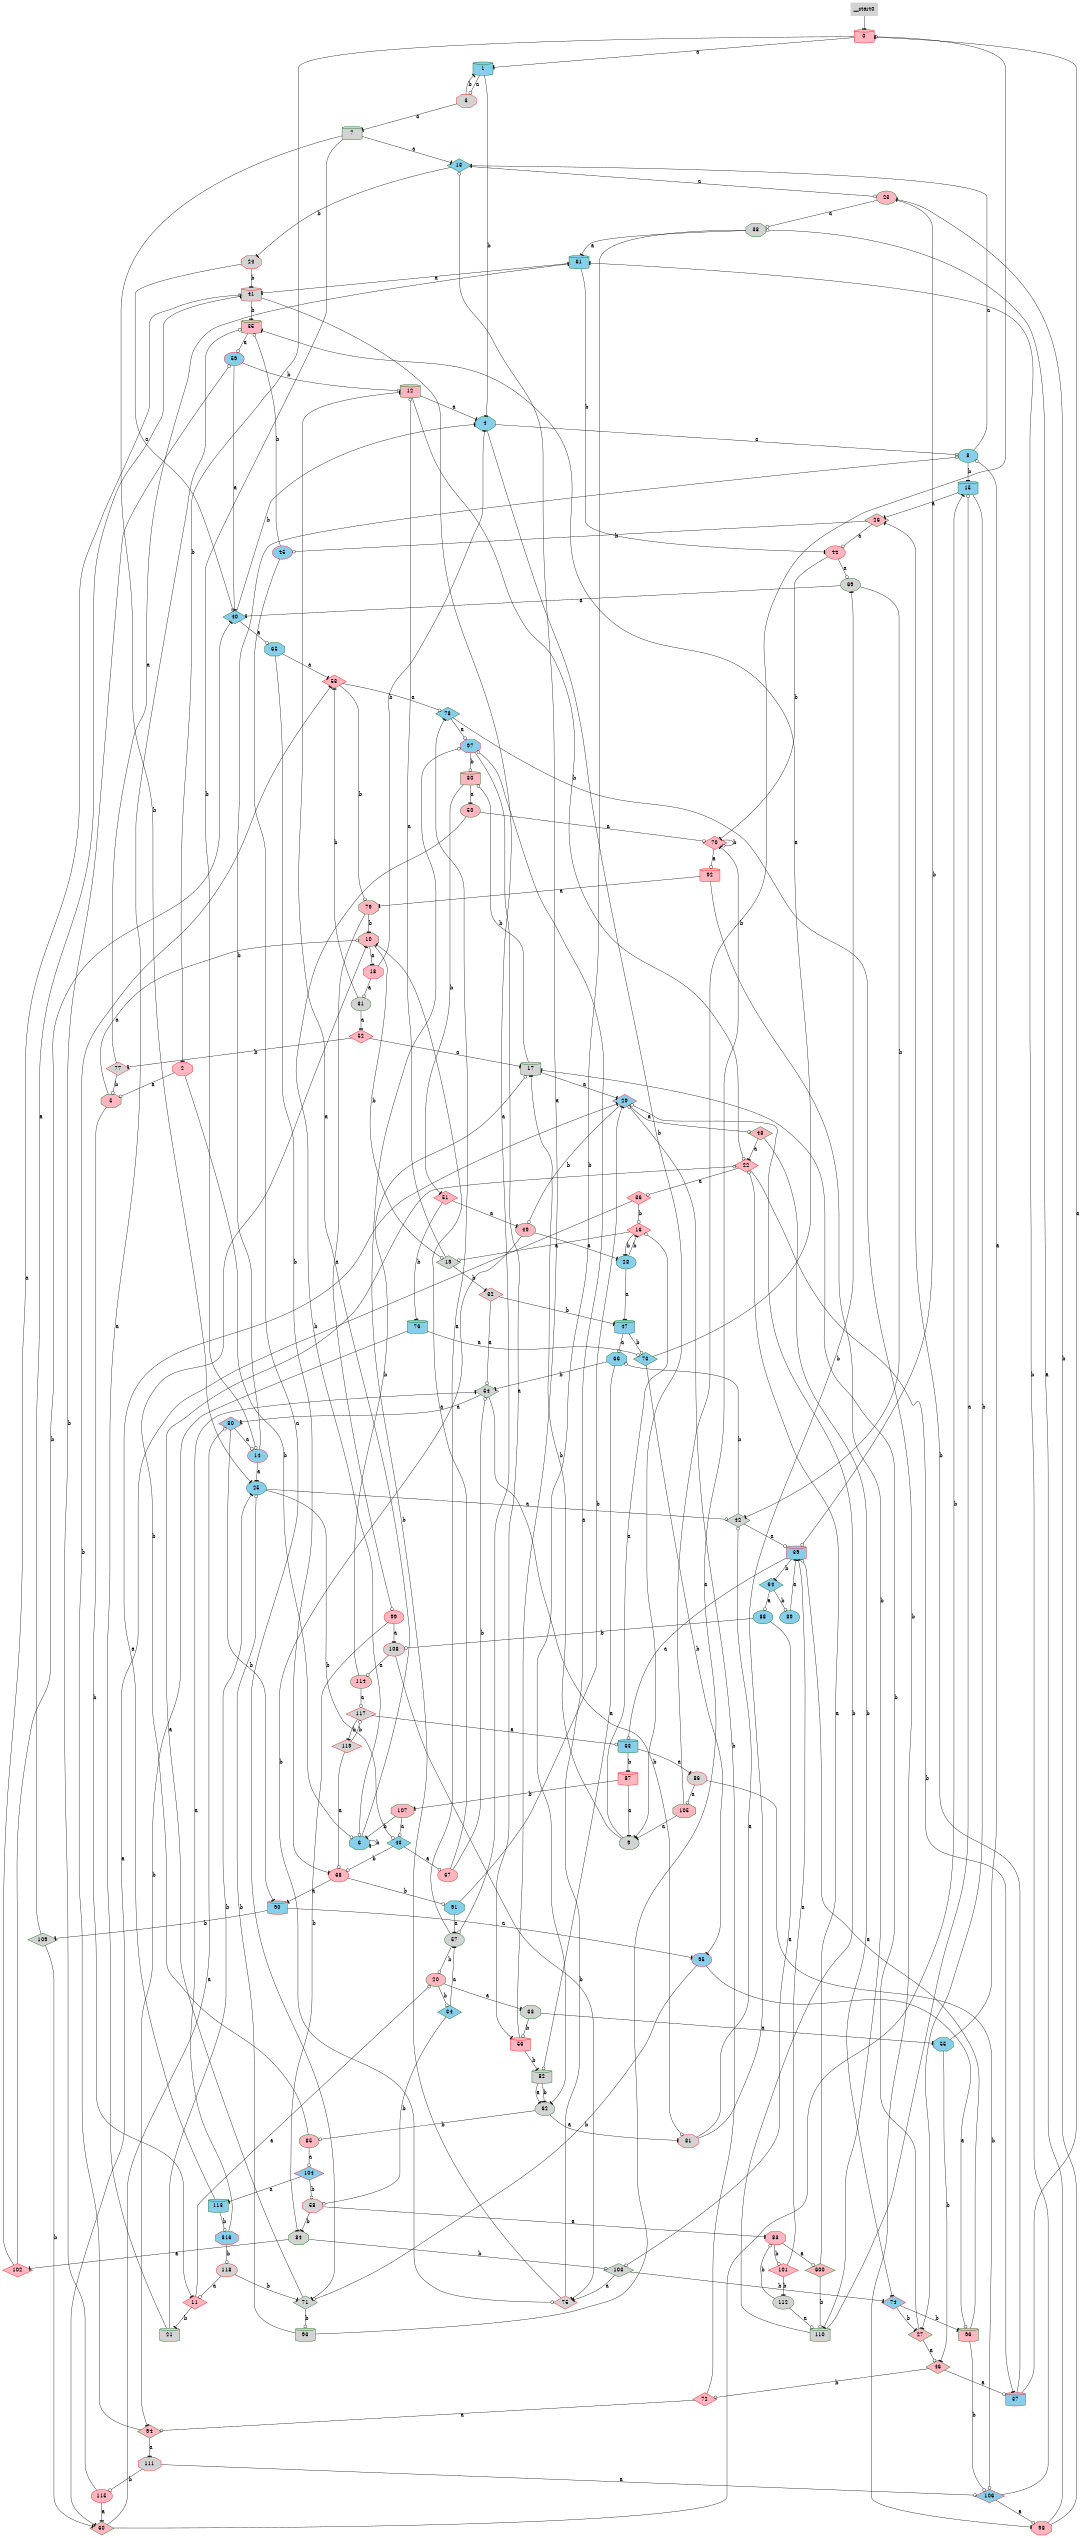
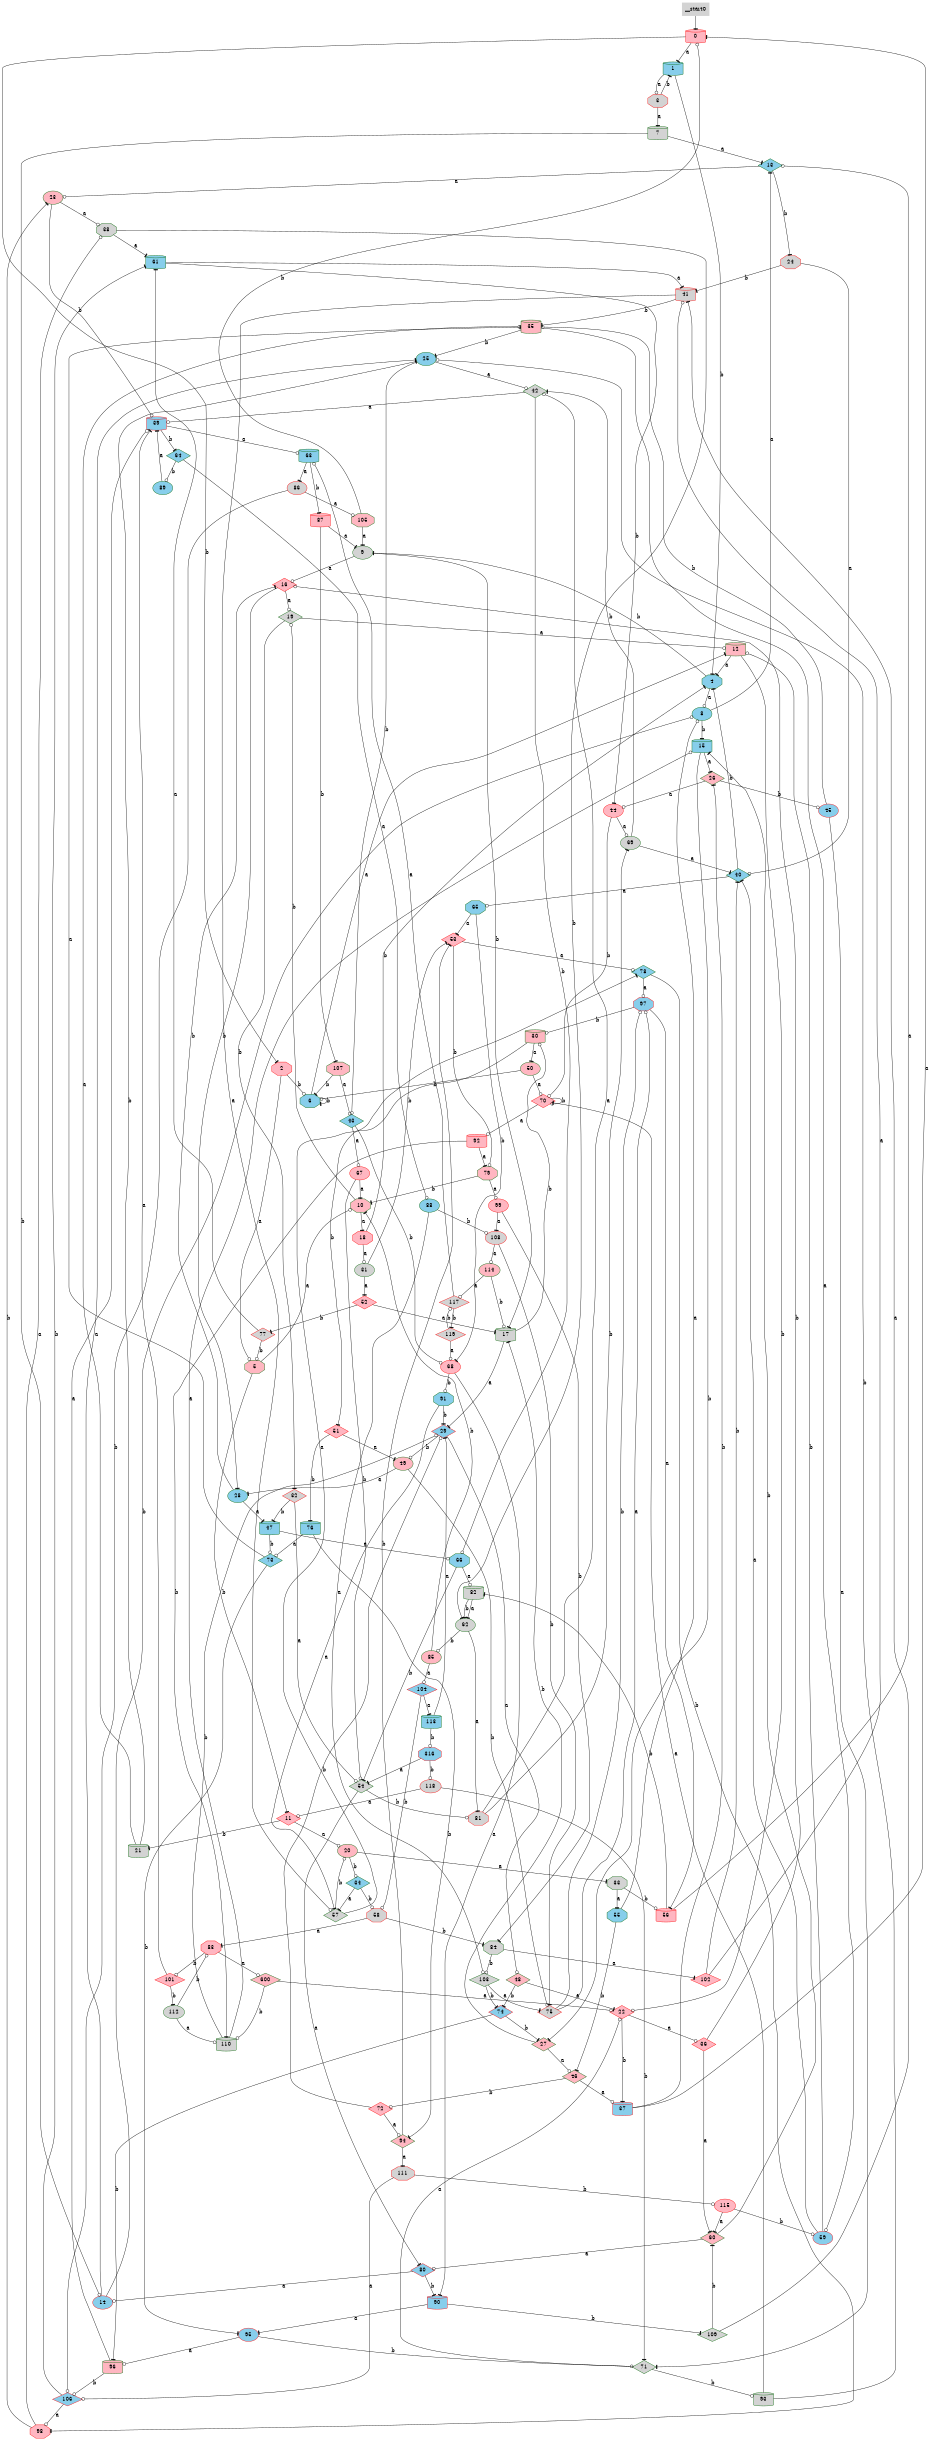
(794, 703) -> (607, 959)
(140, 753) -> (479, 343)
(454, 1940) -> (336, 1915)
